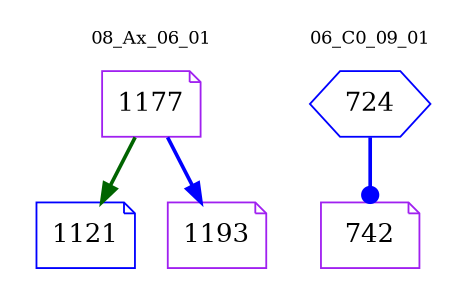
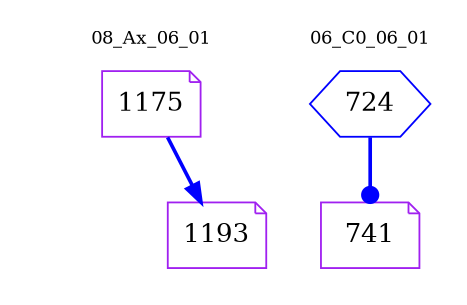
(370, 39) -> (370, 39)
(151, 104) -> (151, 104)
(86, 235) -> none
(370, 235) -> (370, 235)
